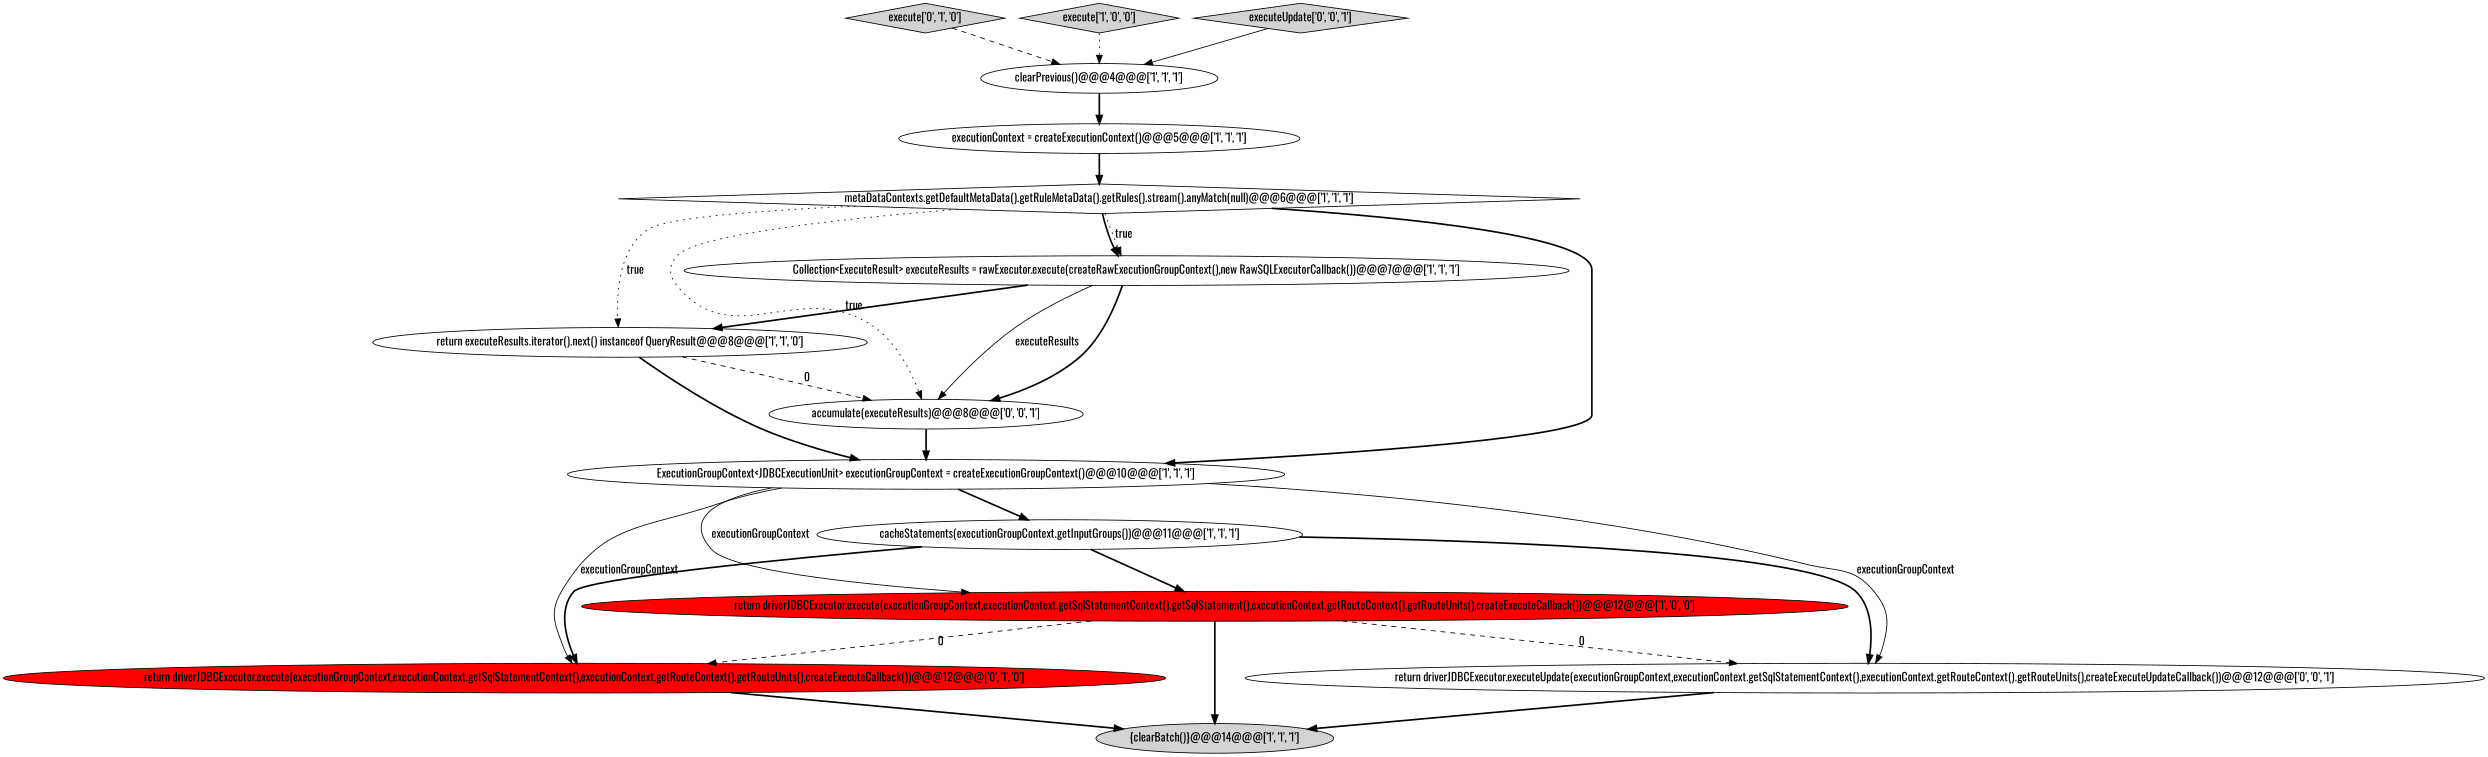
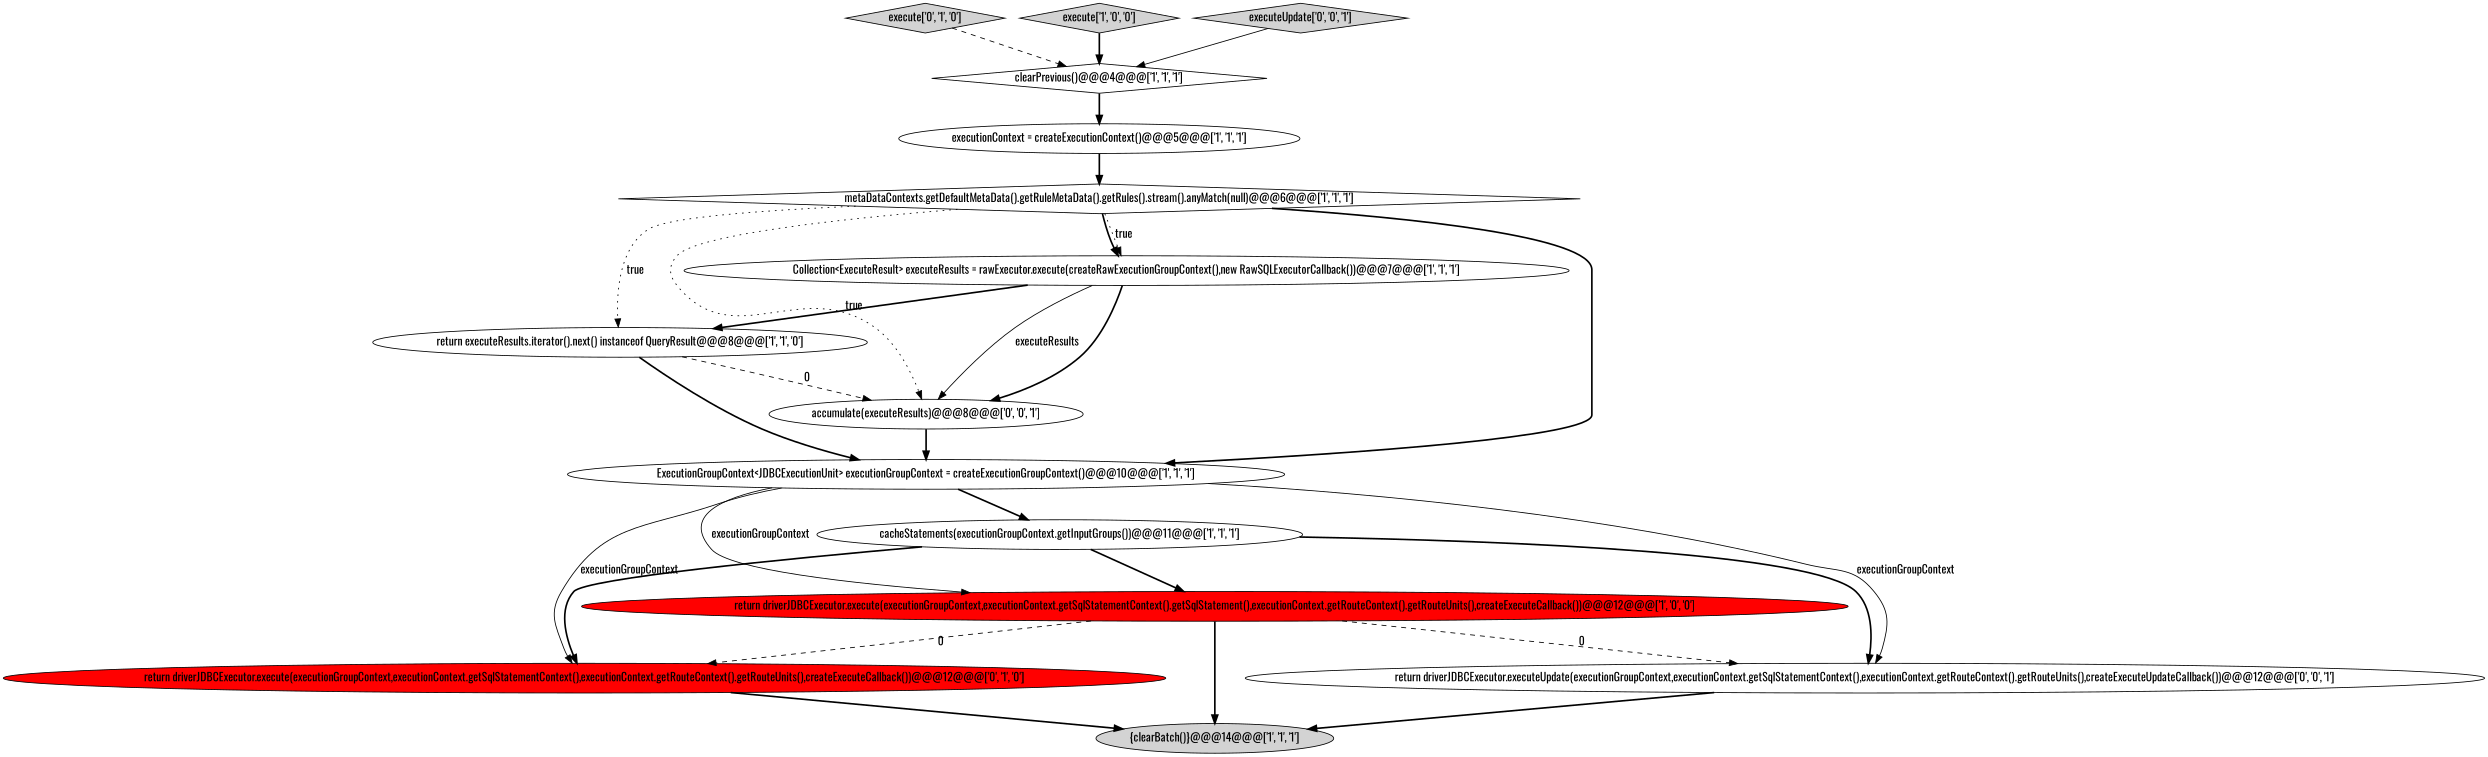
(1099, 44) -> (1099, 44)
(1099, 78) -> (1099, 78)
